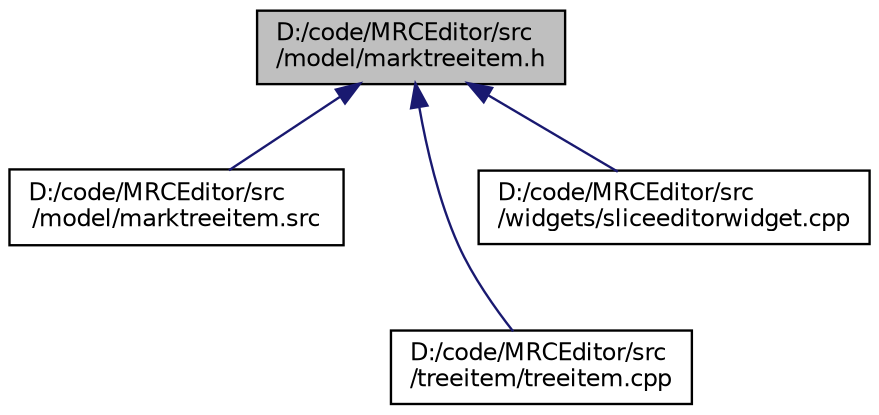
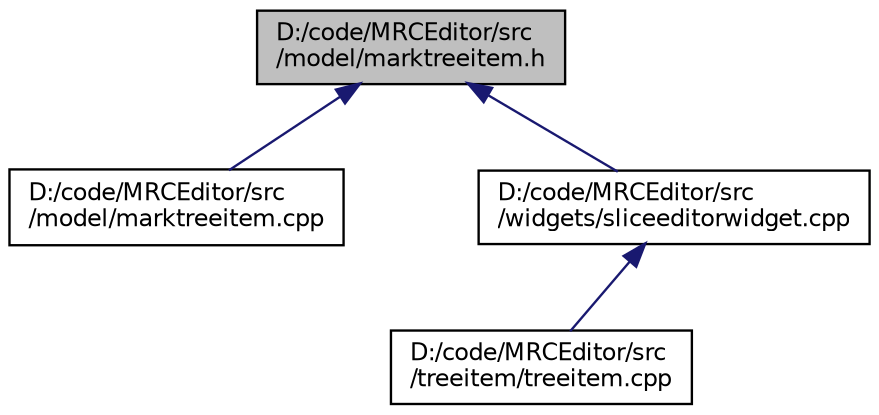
(177, 207) -> (177, 207)
(451, 226) -> (600, 296)
